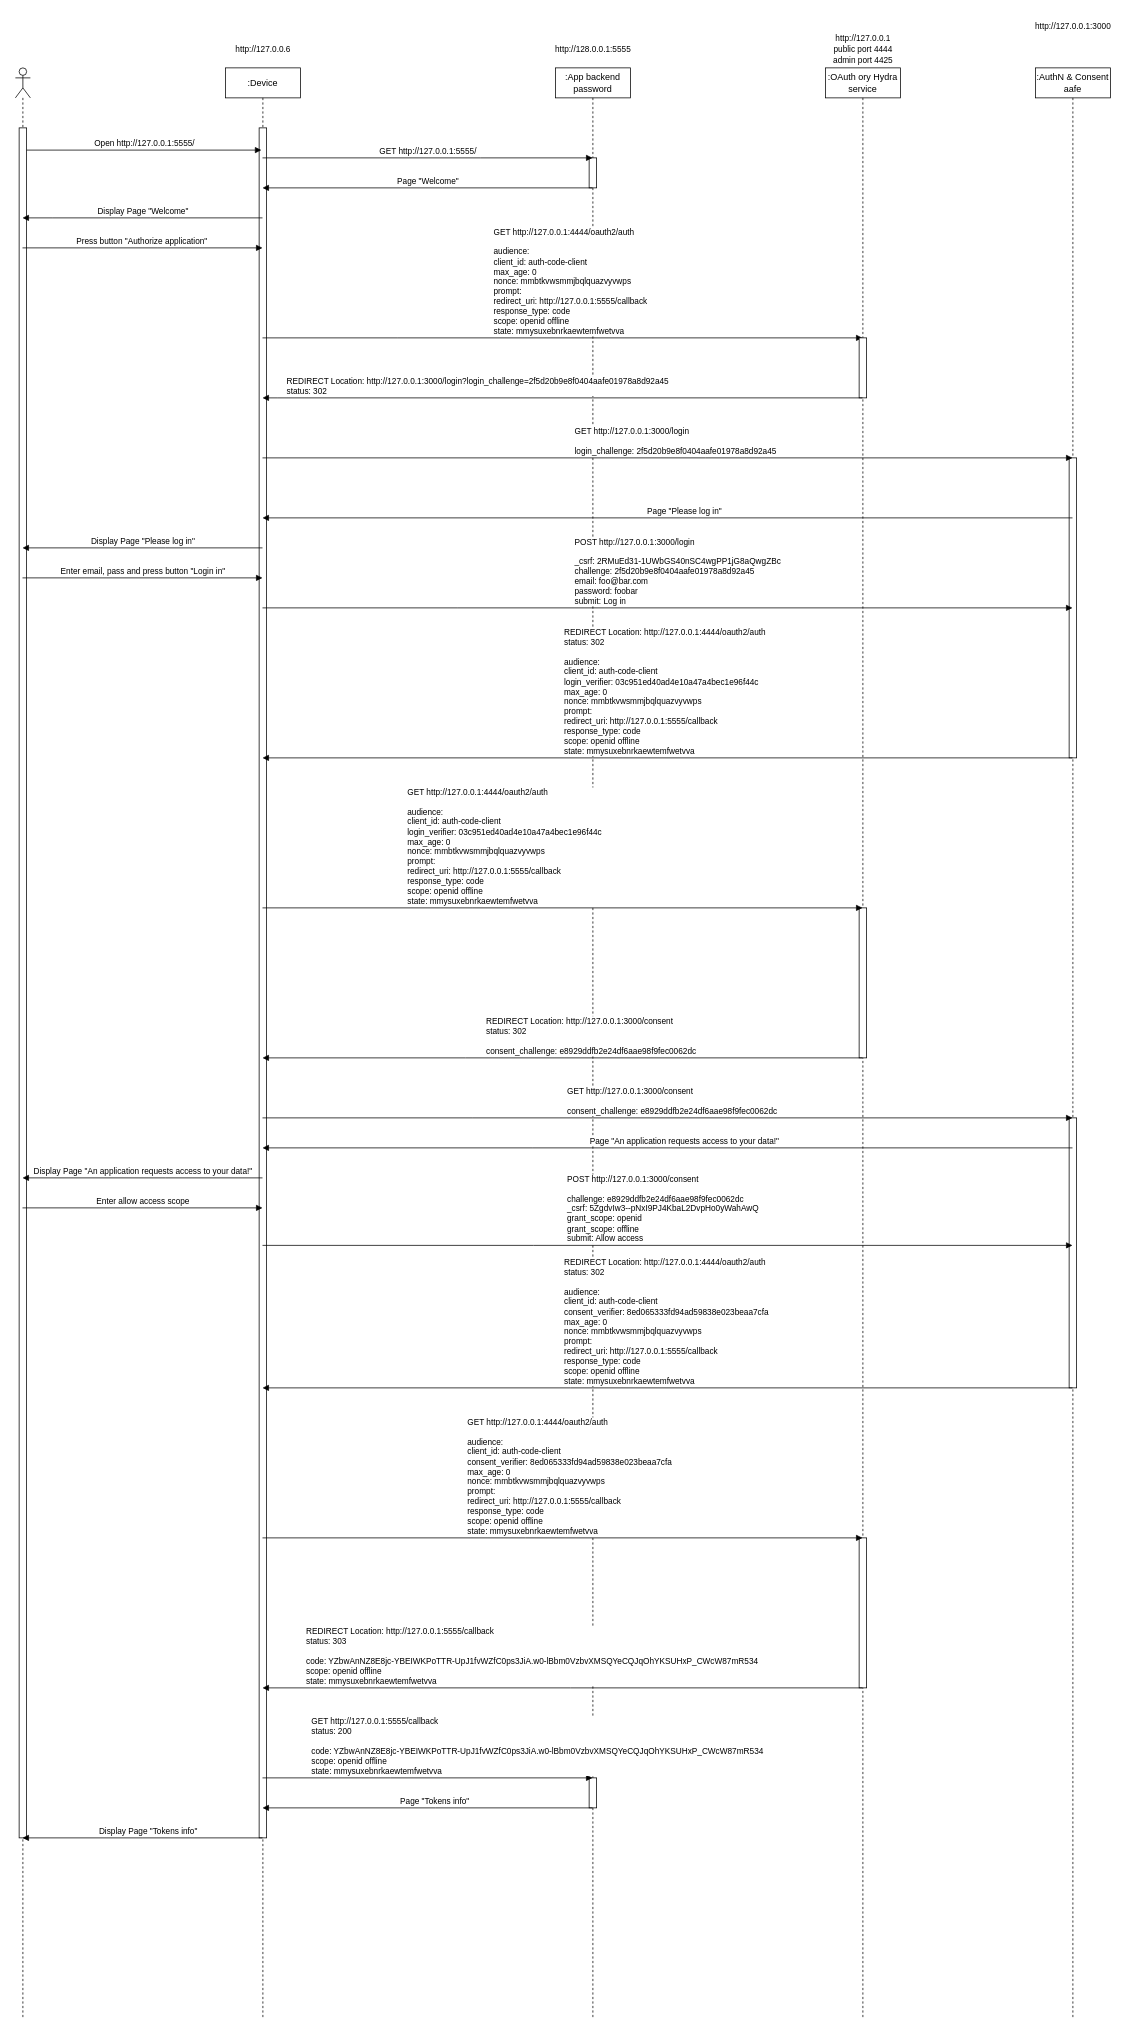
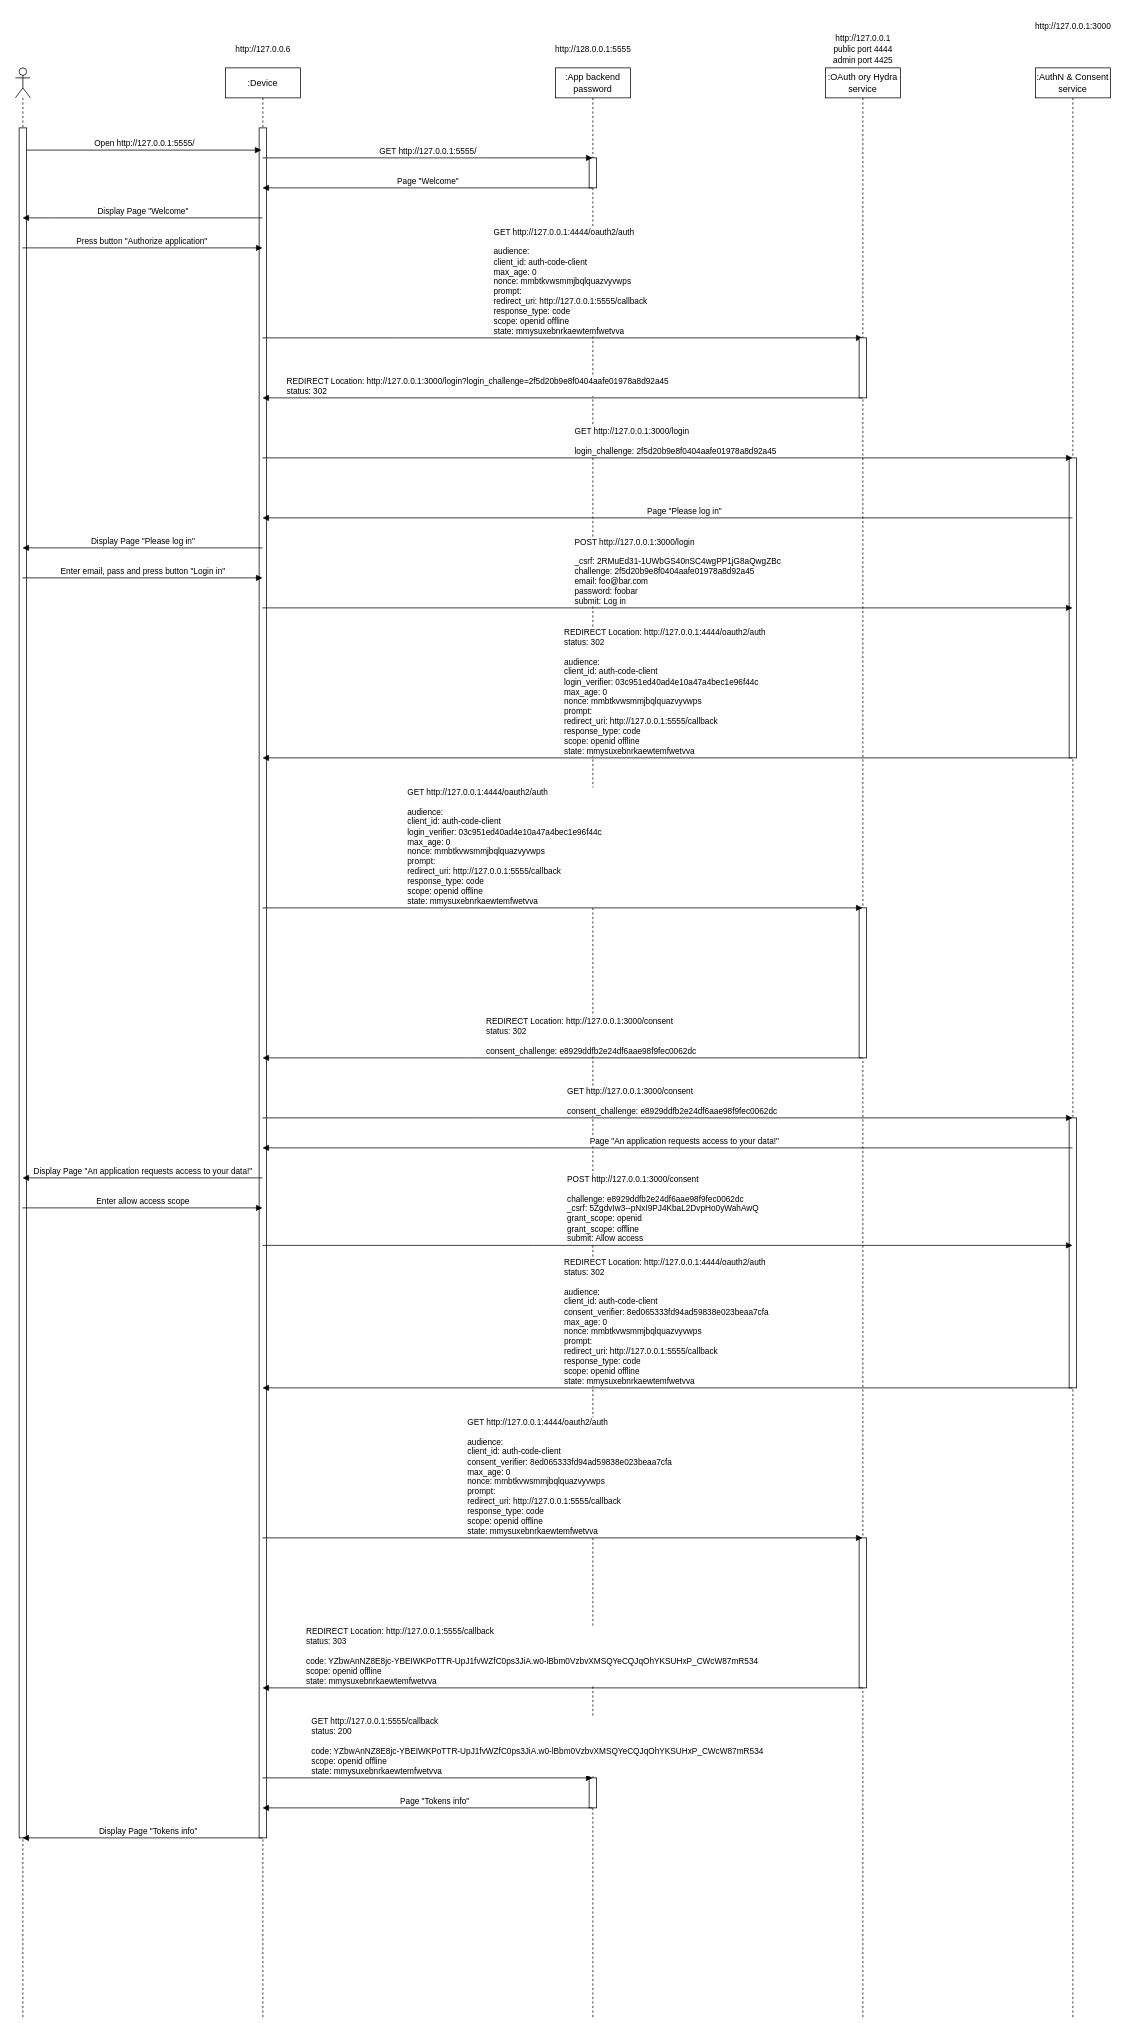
(1073, 83) -> (1073, 83)
